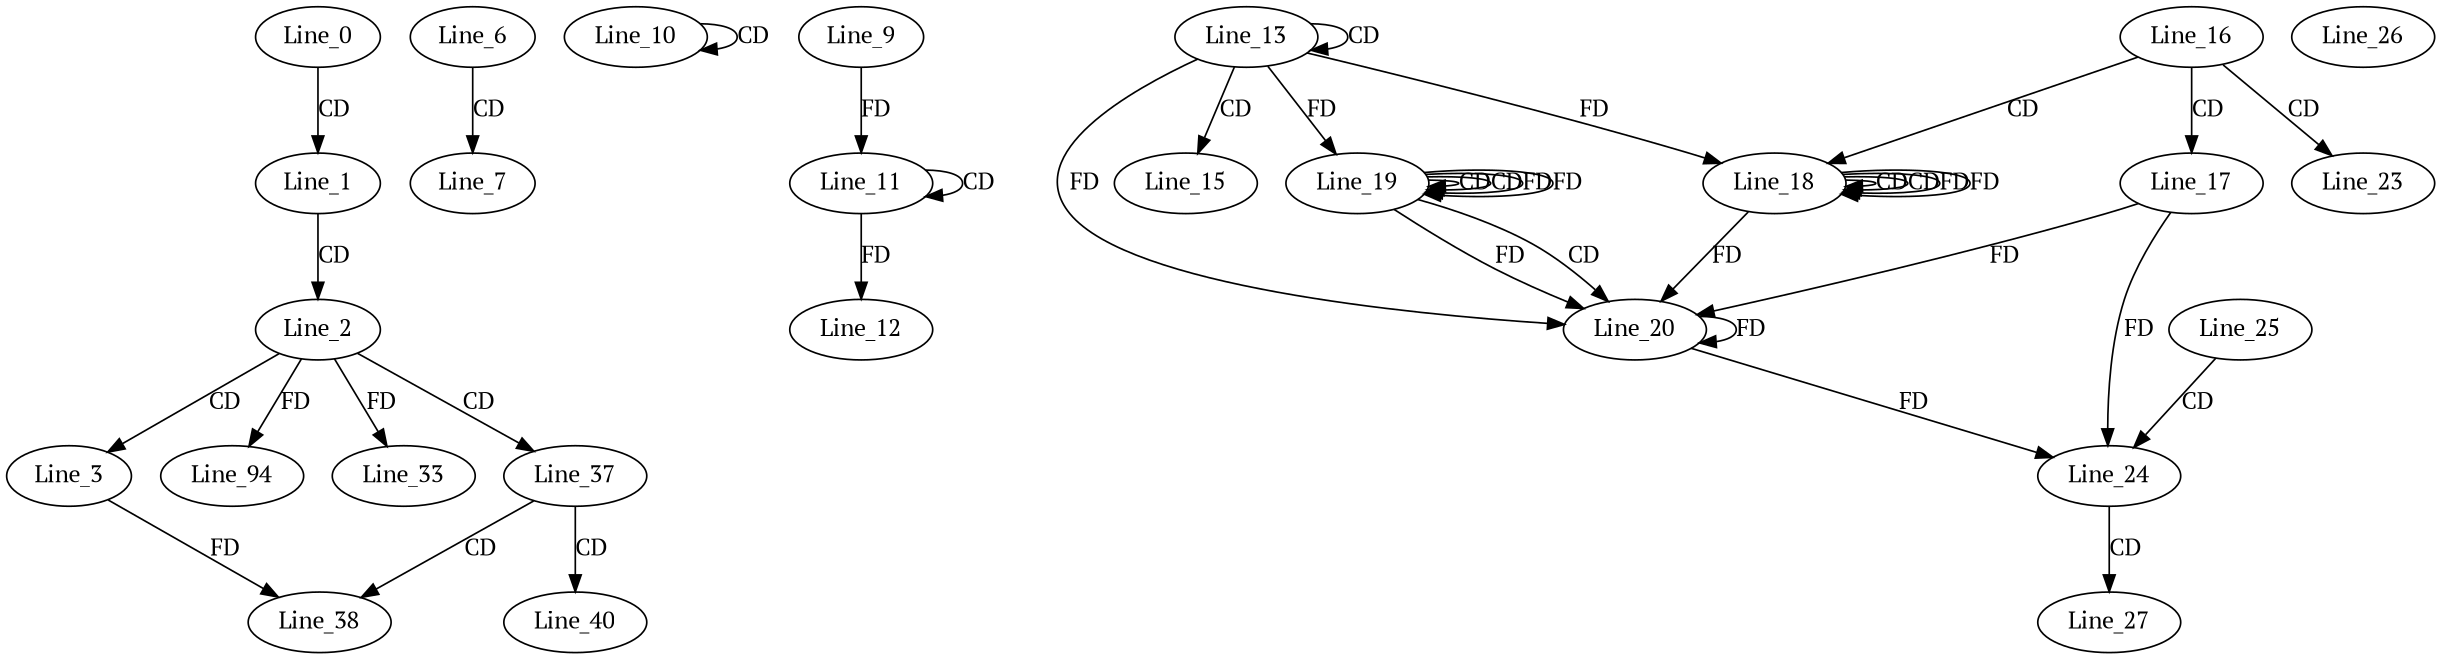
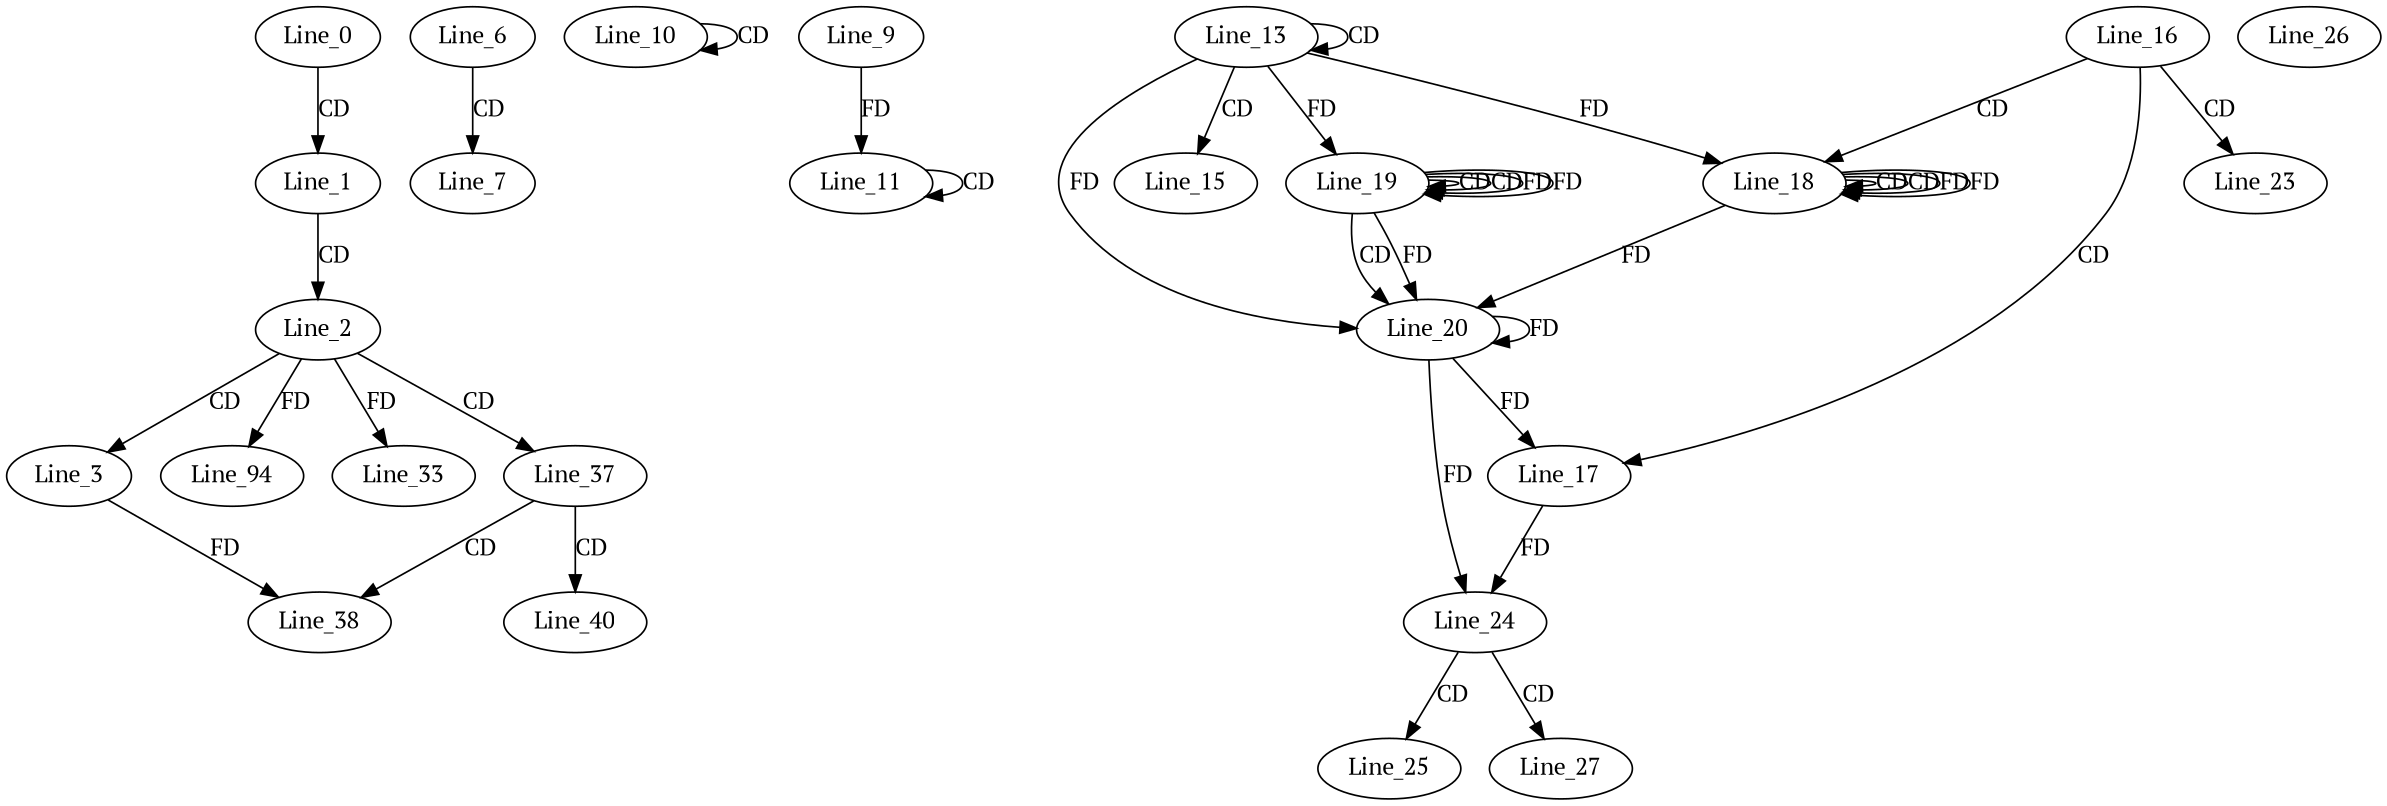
(1927, 261) -> (1488, 396)
(861, 330) -> none
(2181, 396) -> (1437, 688)
